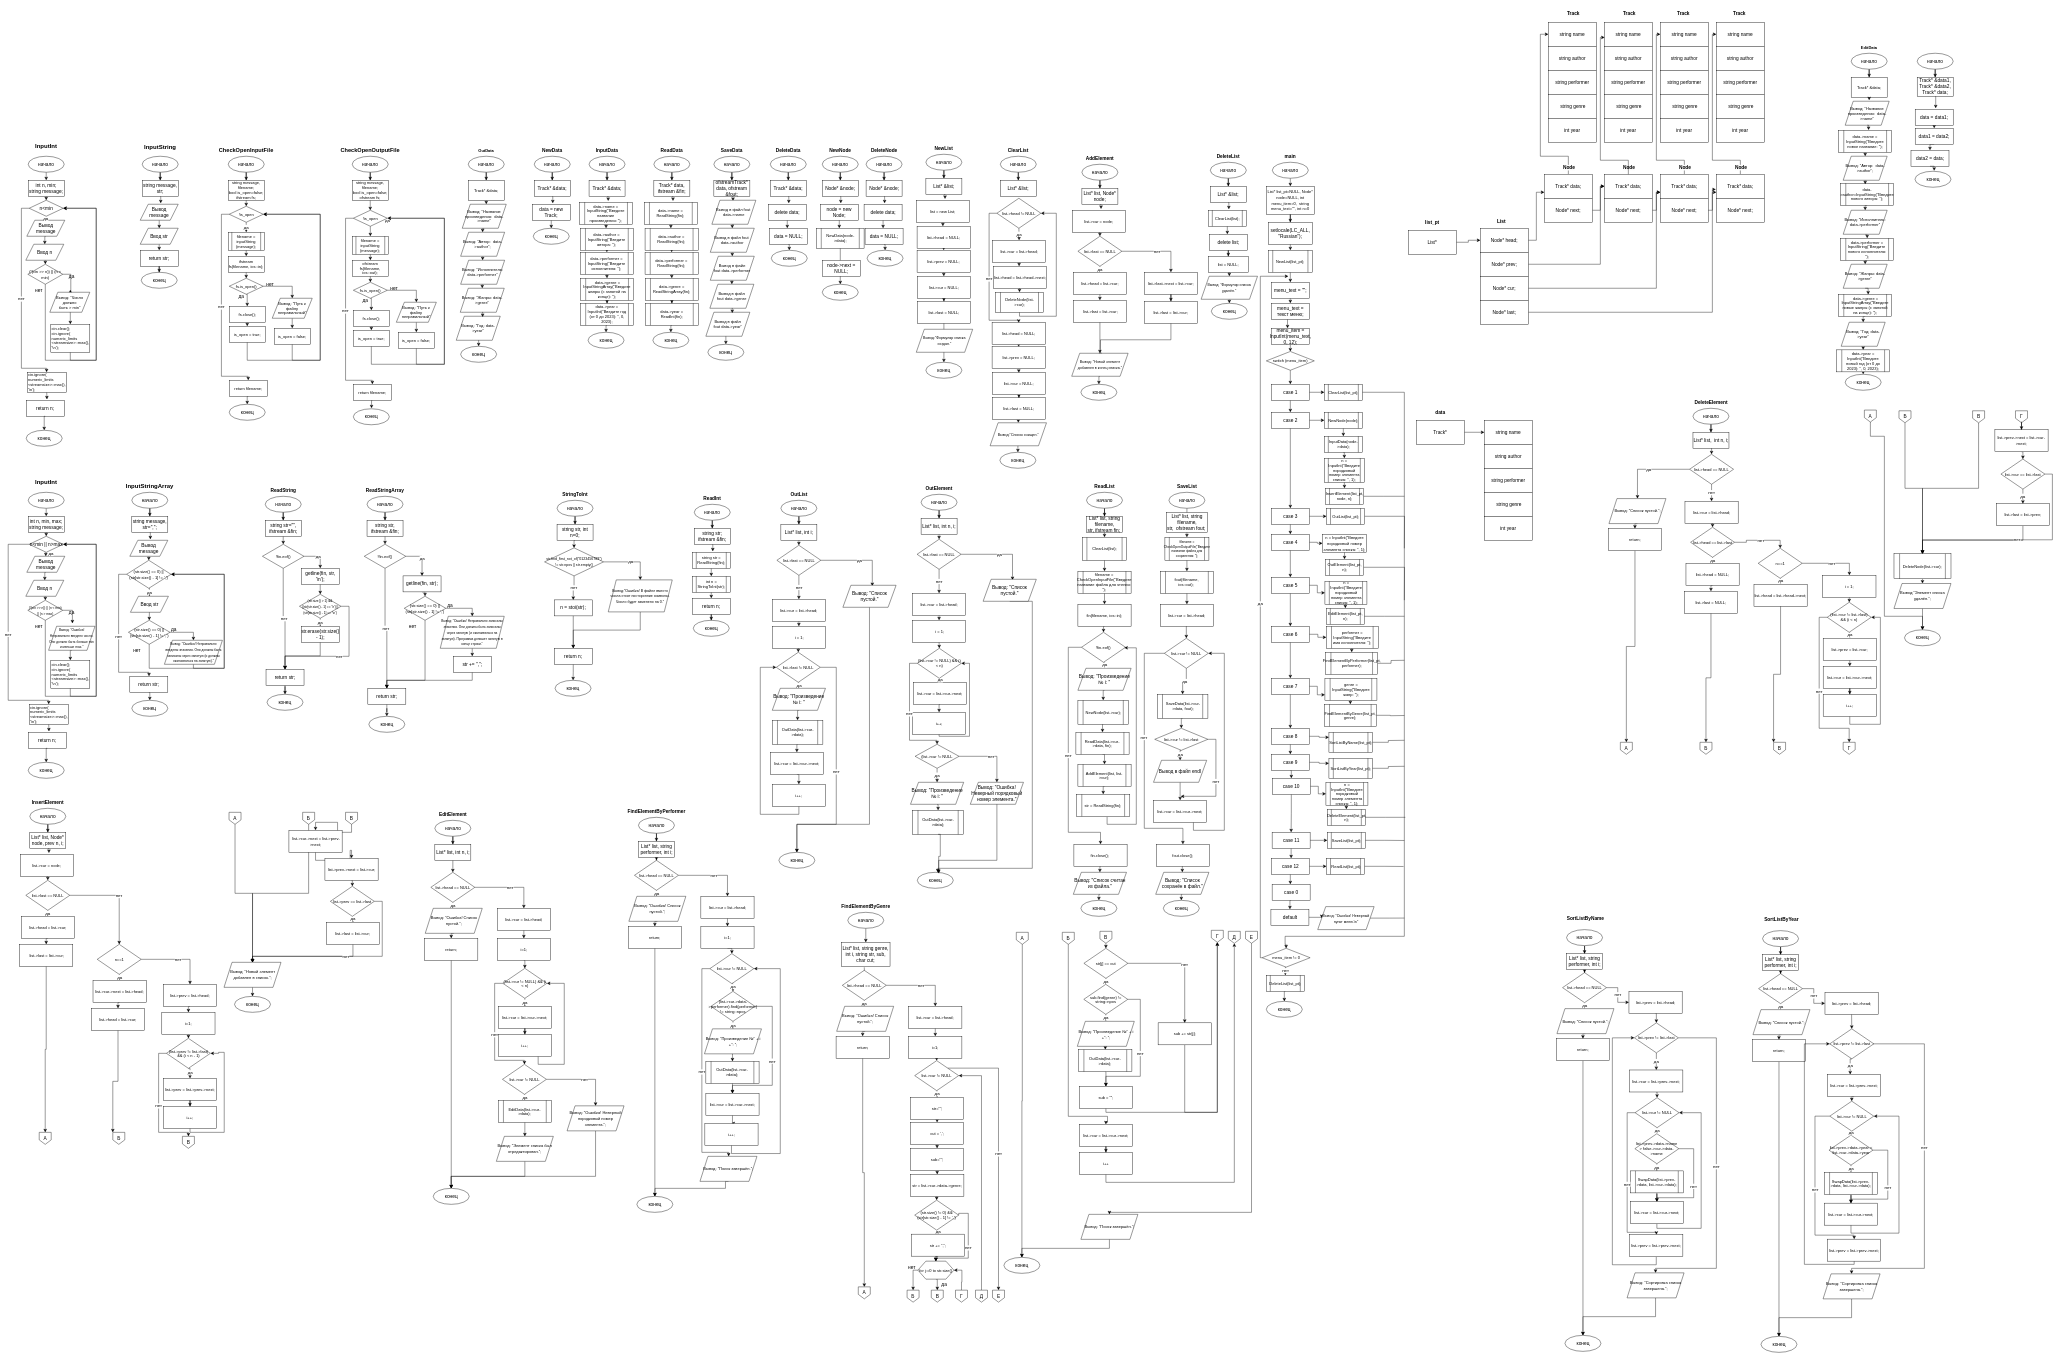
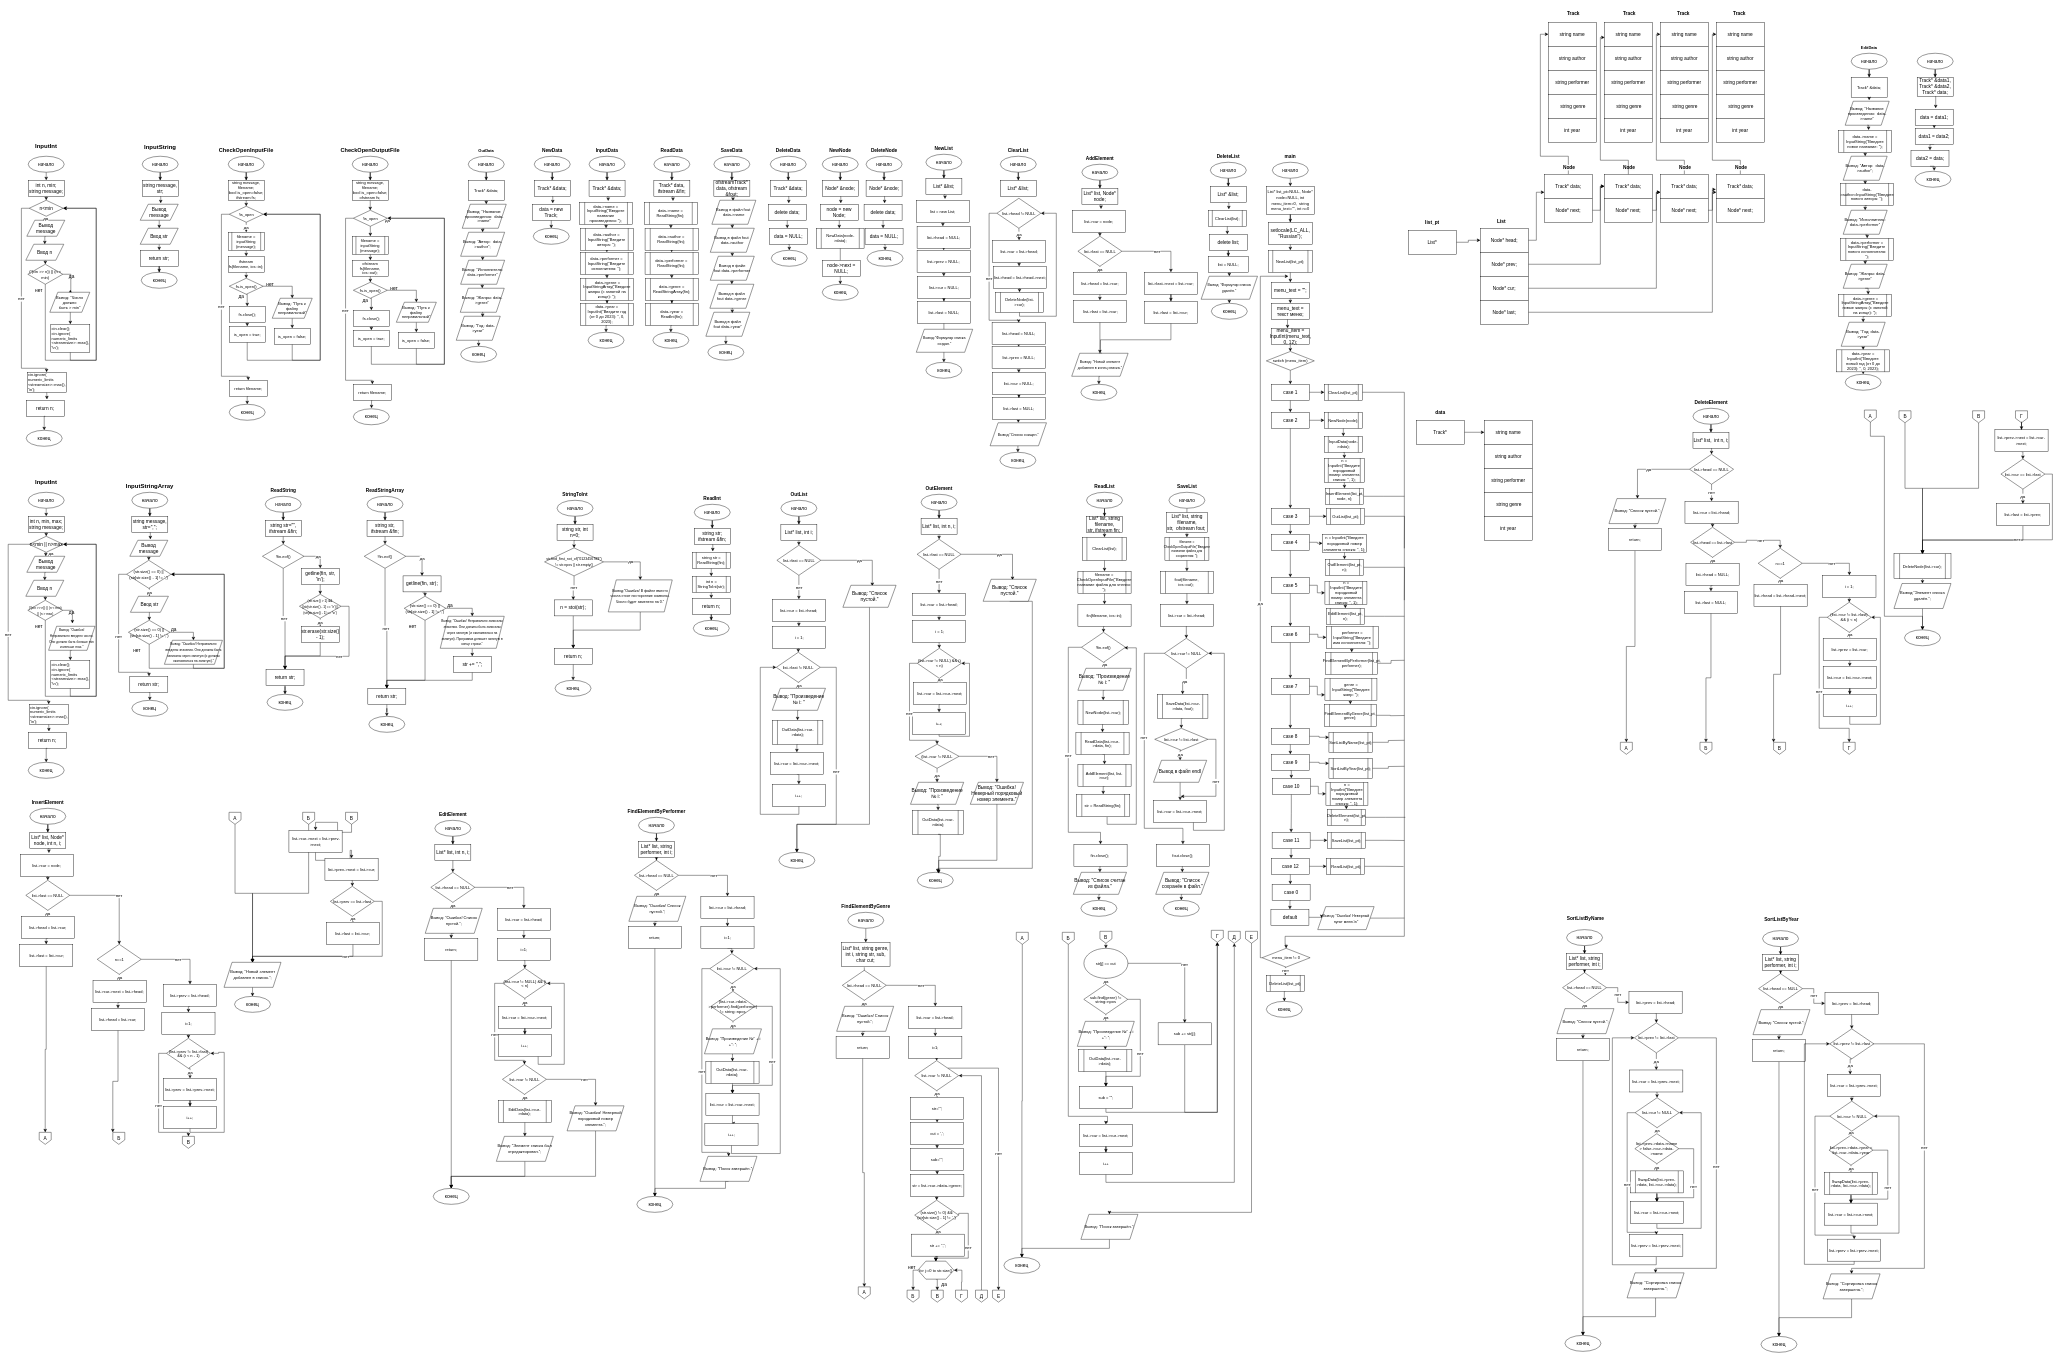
(48, 840) -> (48, 840)
(1106, 963) -> (1106, 963)
